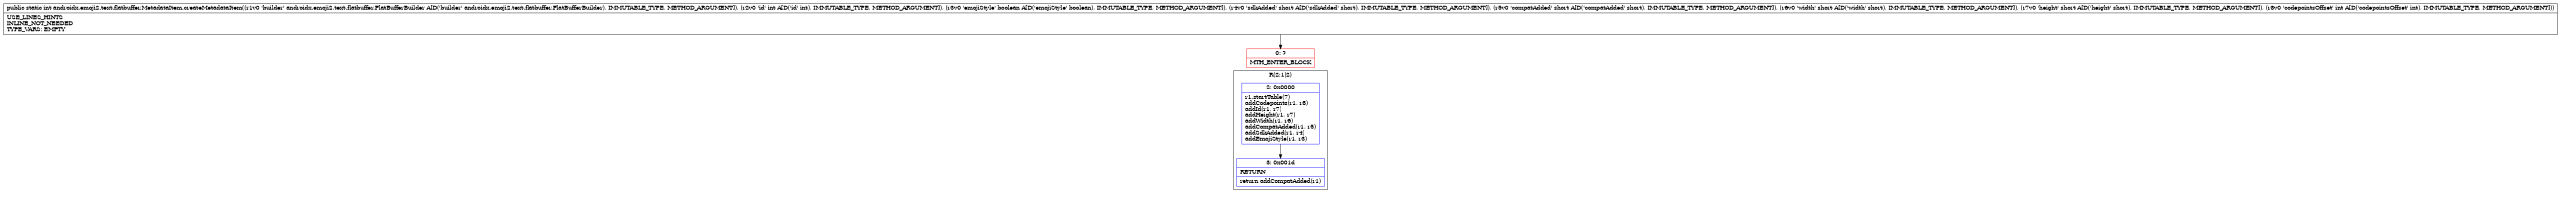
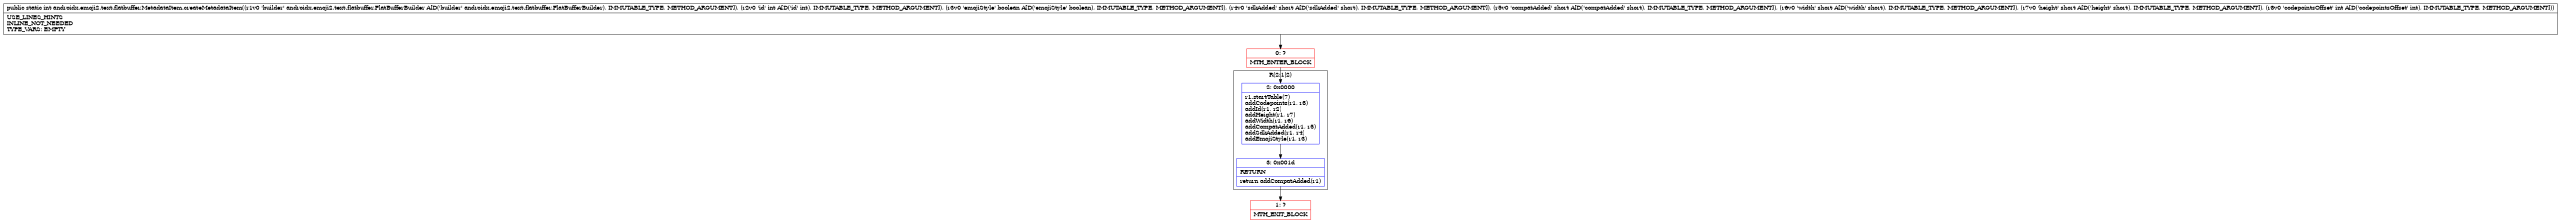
none -> (1281, 73)
(1263, 109) -> (1263, 109)
none -> (1281, 210)
